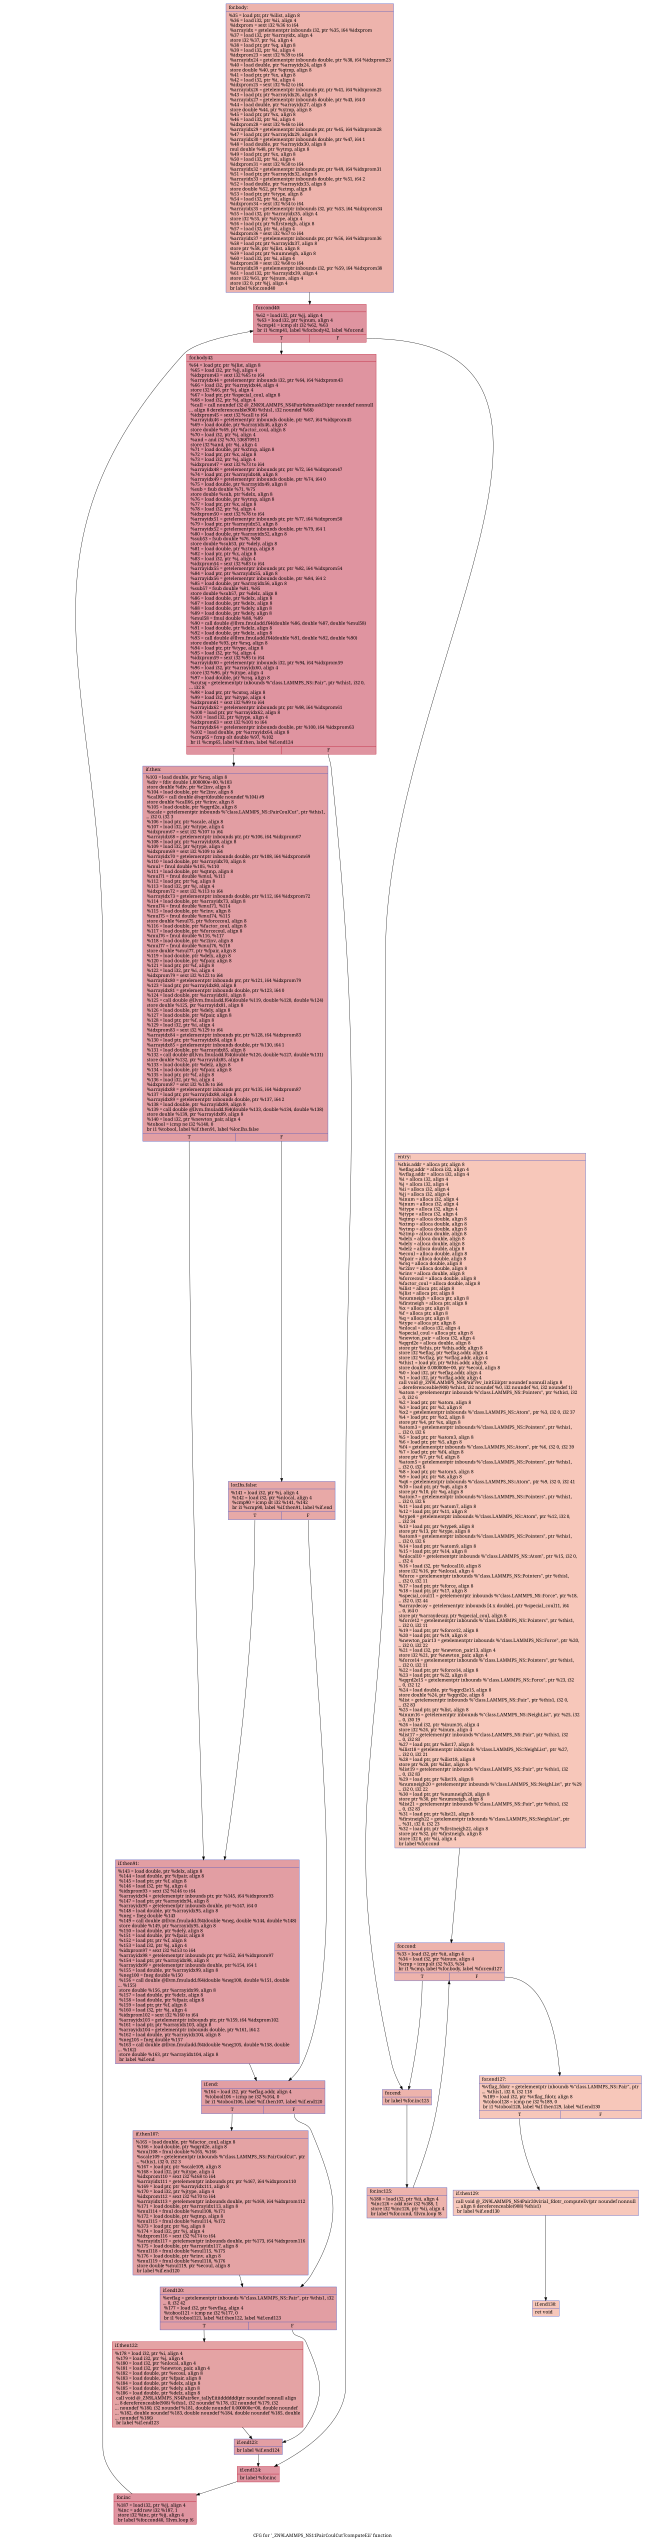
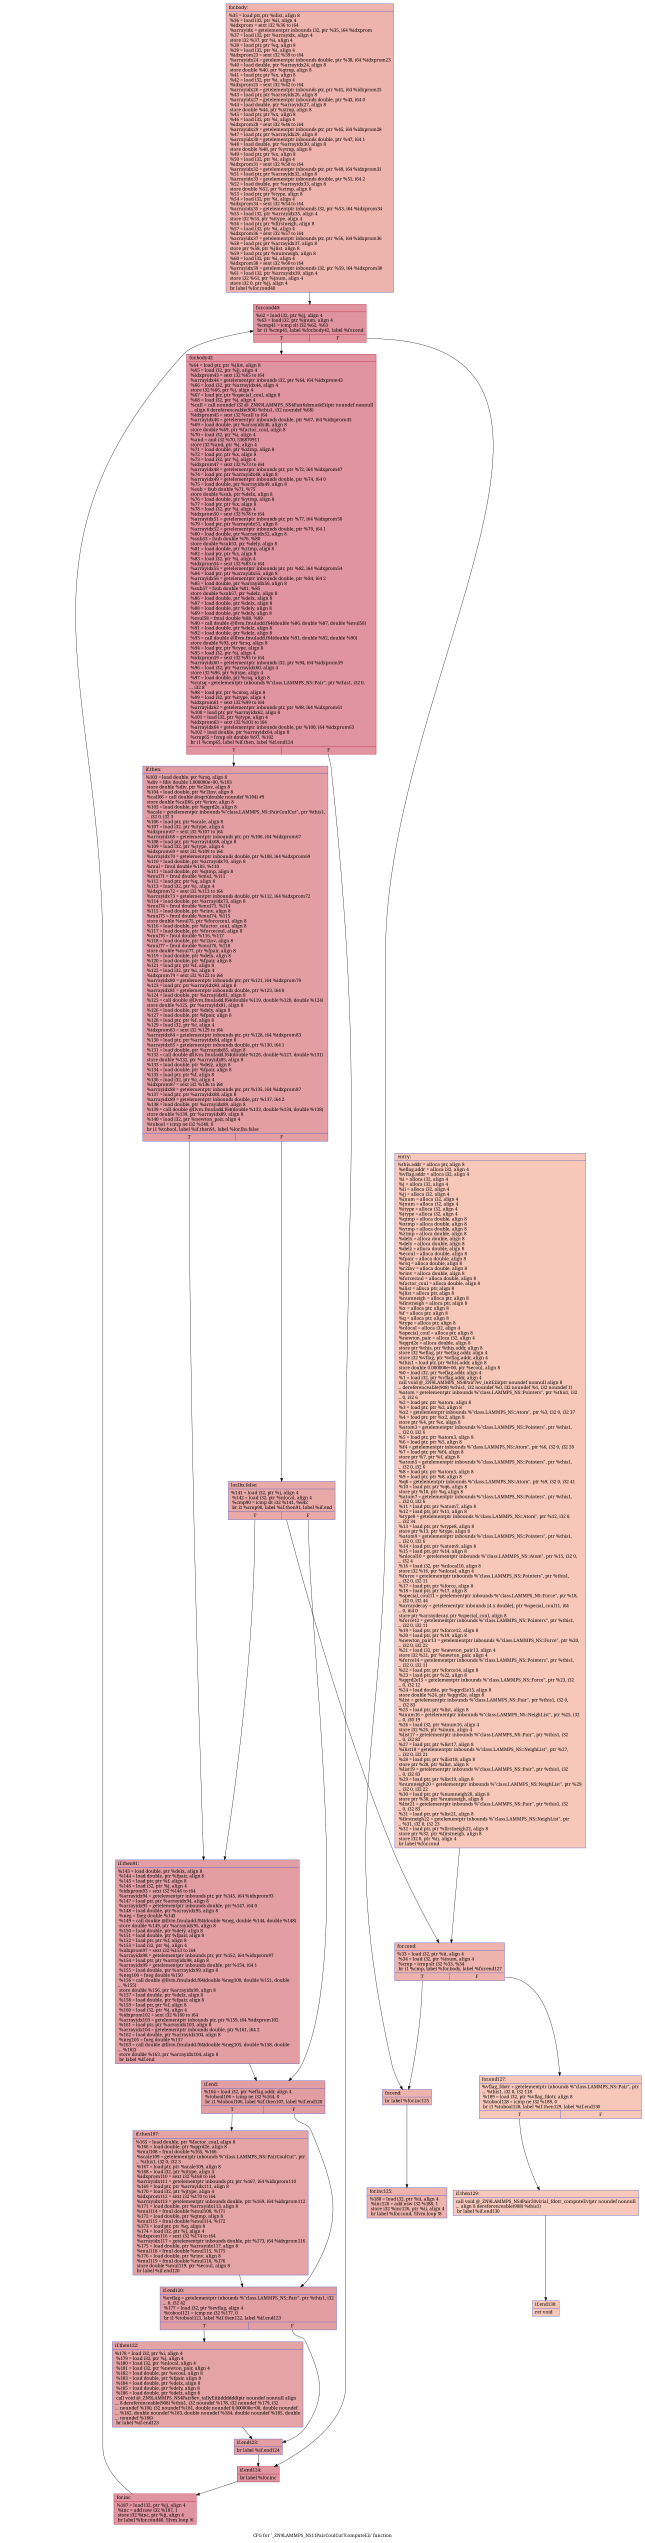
(269, 149) -> (270, 149)
(269, 1503) -> (269, 1503)
(440, 2088) -> (350, 1734)
(208, 2384) -> (208, 2384)
